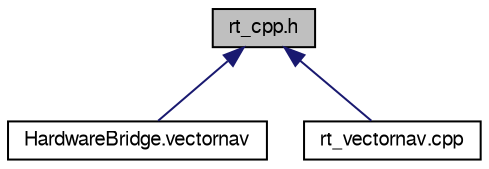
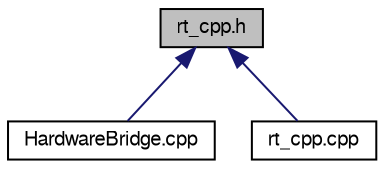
(137, 140) -> (111, 140)
(392, 140) -> (314, 140)
